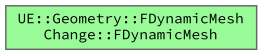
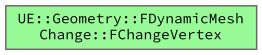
(131, 28) -> (131, 28)
